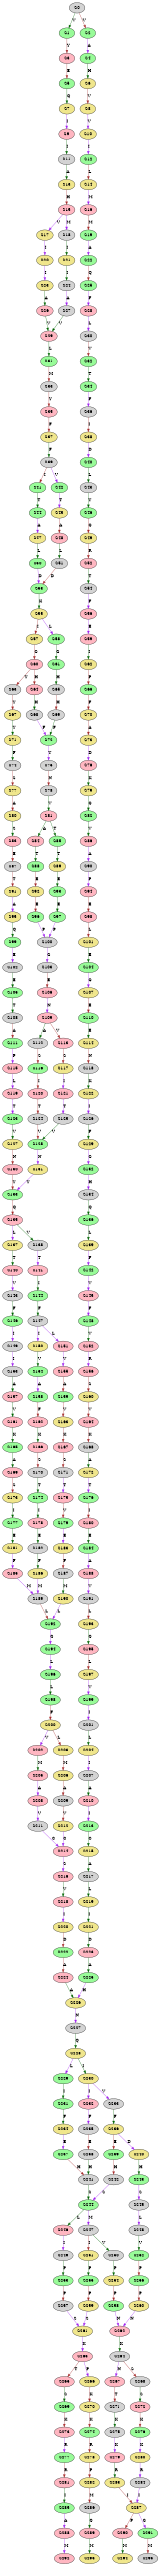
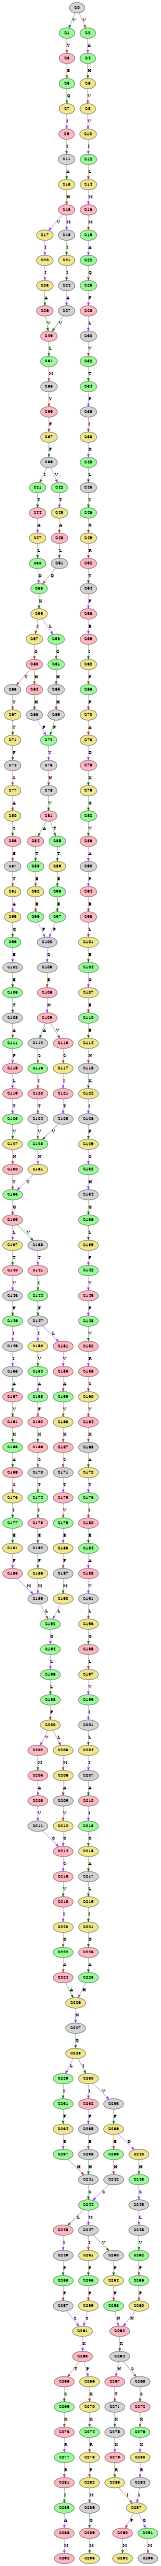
(38, 513) -> (38, 513)
